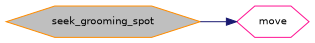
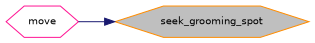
(213, 22) -> (91, 22)
